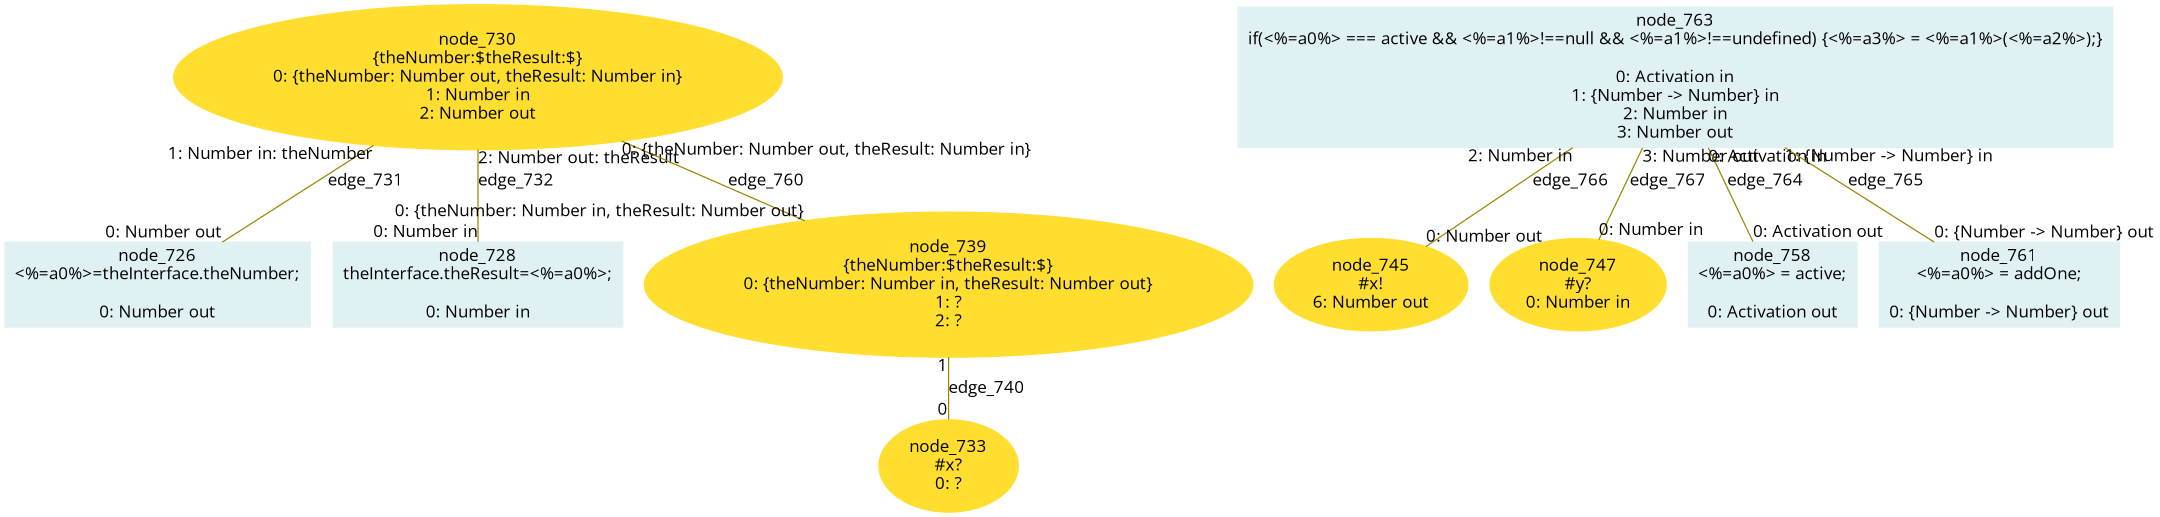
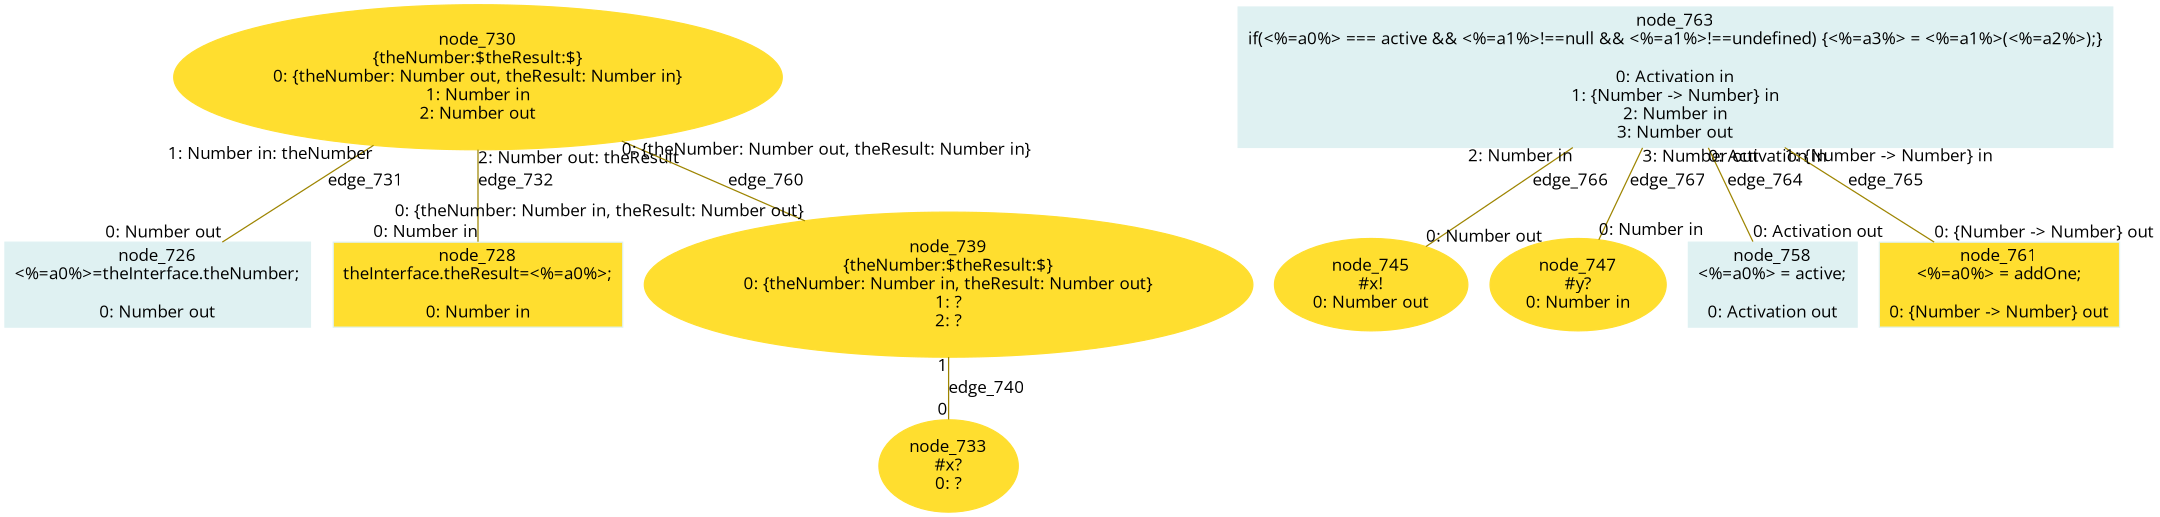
(478, 285) -> (478, 285)
(1371, 285) -> (1371, 285)
(1999, 285) -> (1999, 285)
